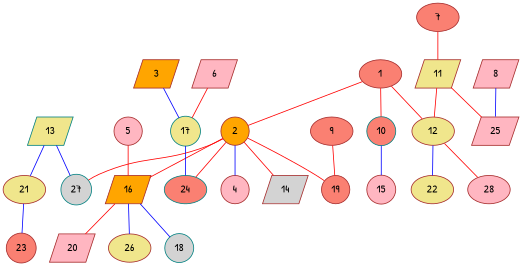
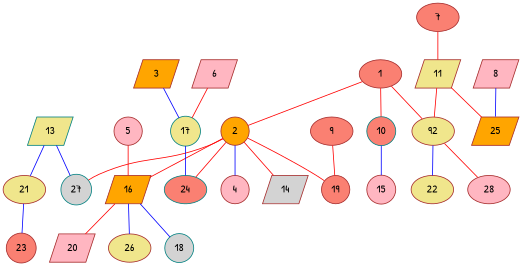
(433, 131) -> (433, 131)
(495, 131) -> (495, 131)
